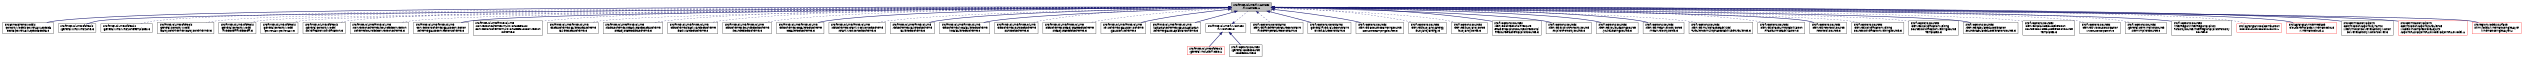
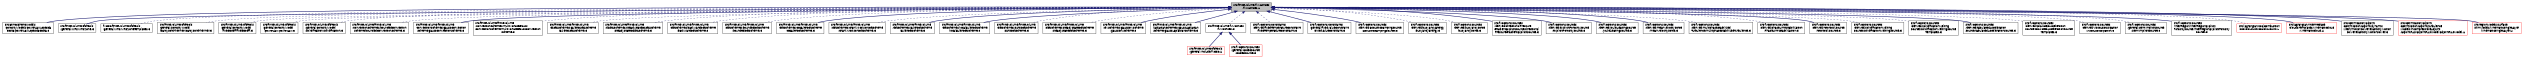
(1241, 17) -> (1236, 18)
(127, 28) -> (127, 28)
(1246, 51) -> (1246, 51)
